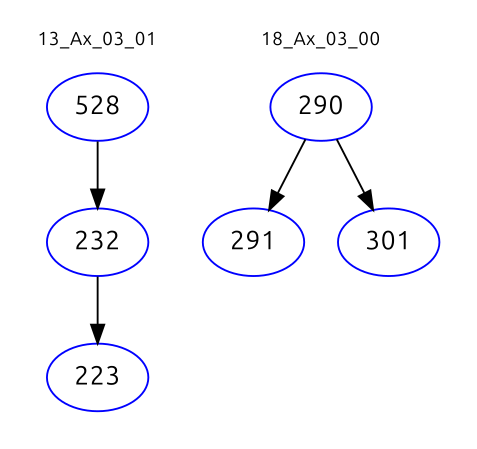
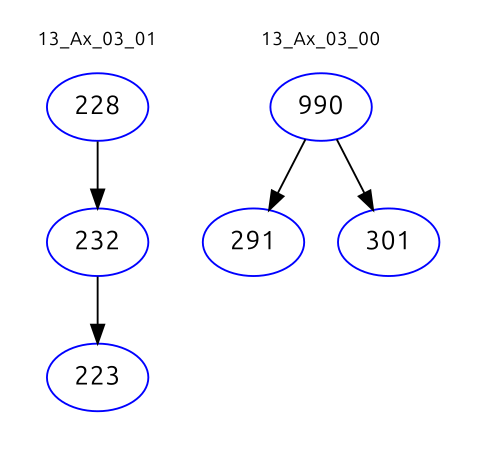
(321, 40) -> (321, 40)
(98, 107) -> (98, 107)
(321, 107) -> (321, 107)
